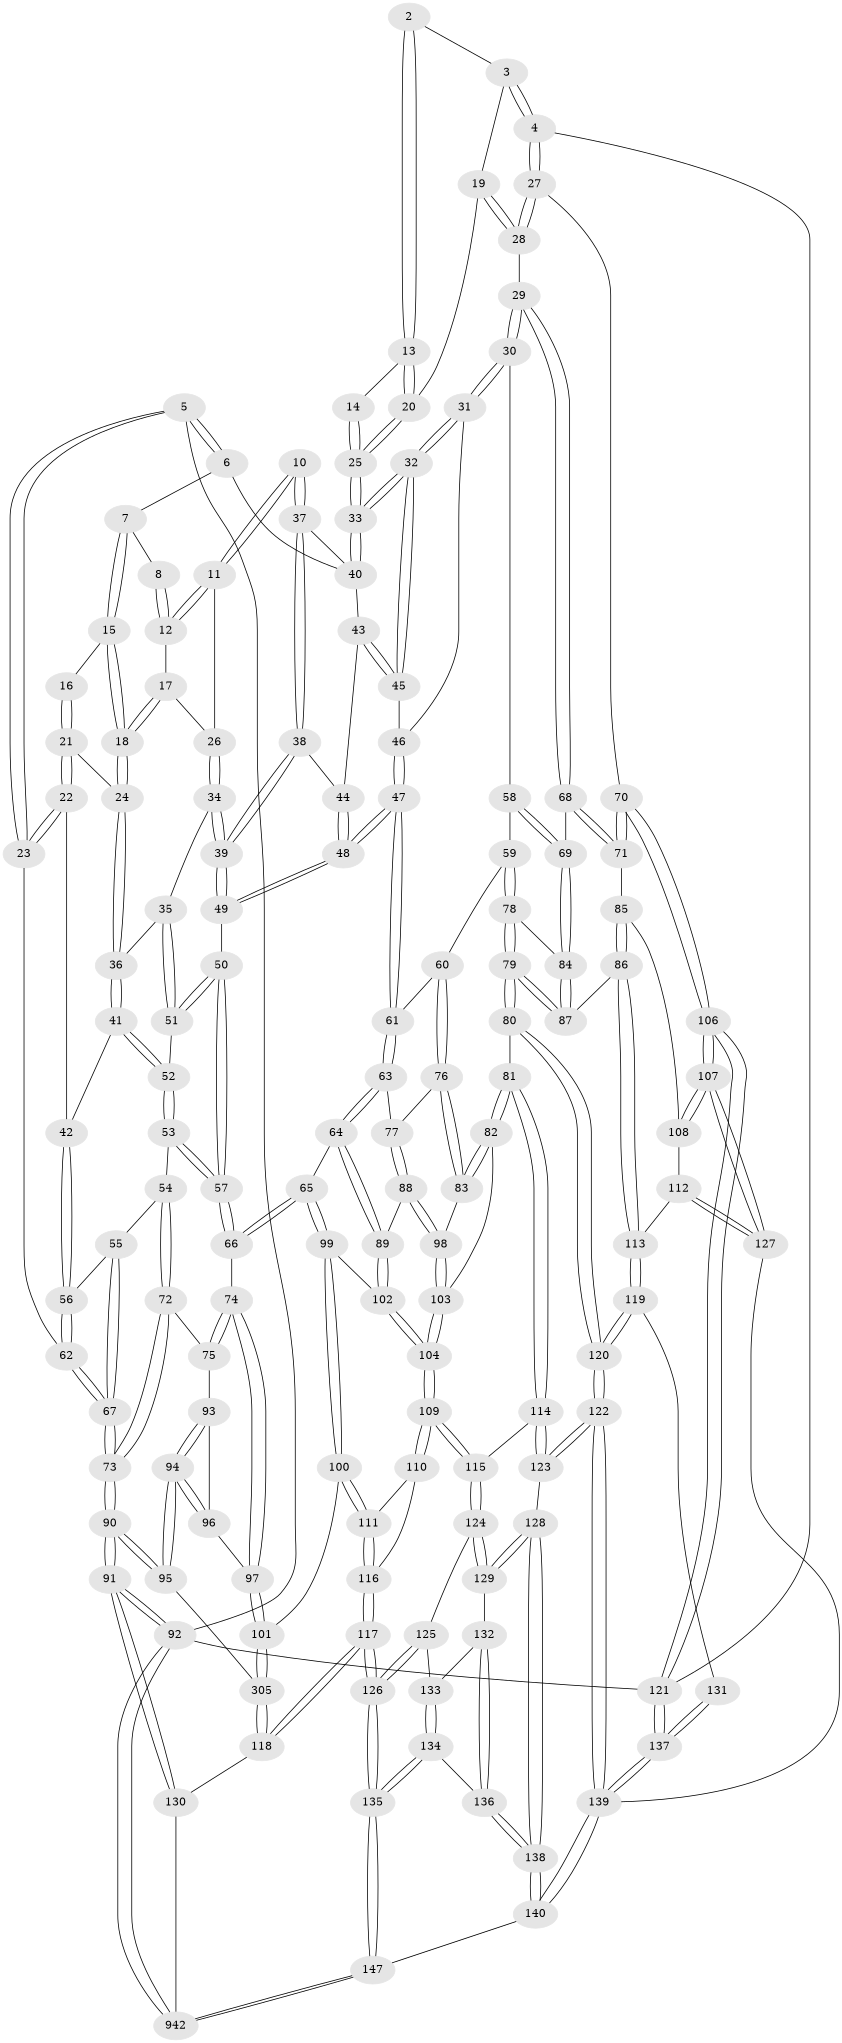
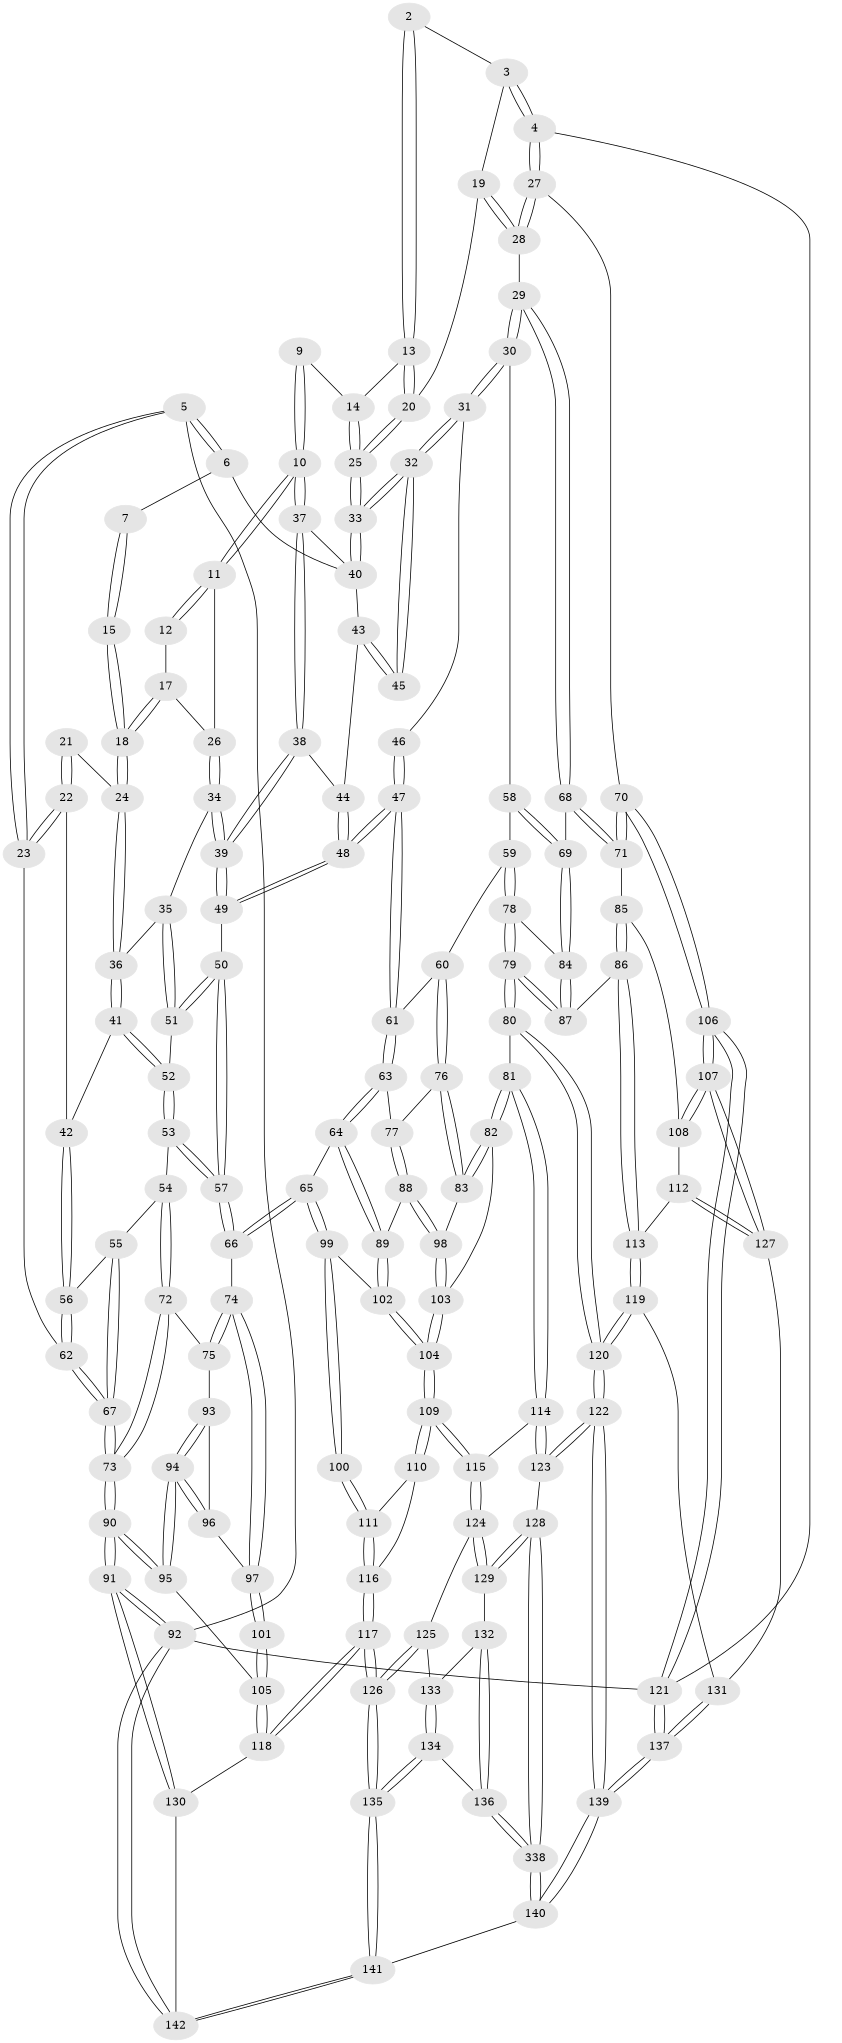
none -> (300, 352)
(159, 575) -> none
(67, 687) -> none
(399, 715) -> none
(321, 1560) -> none
(830, 1596) -> (780, 1476)
(262, 1691) -> (262, 1691)
(536, 1858) -> (536, 1858)
(373, 1970) -> (373, 1970)
(176, 2026) -> (176, 2026)
